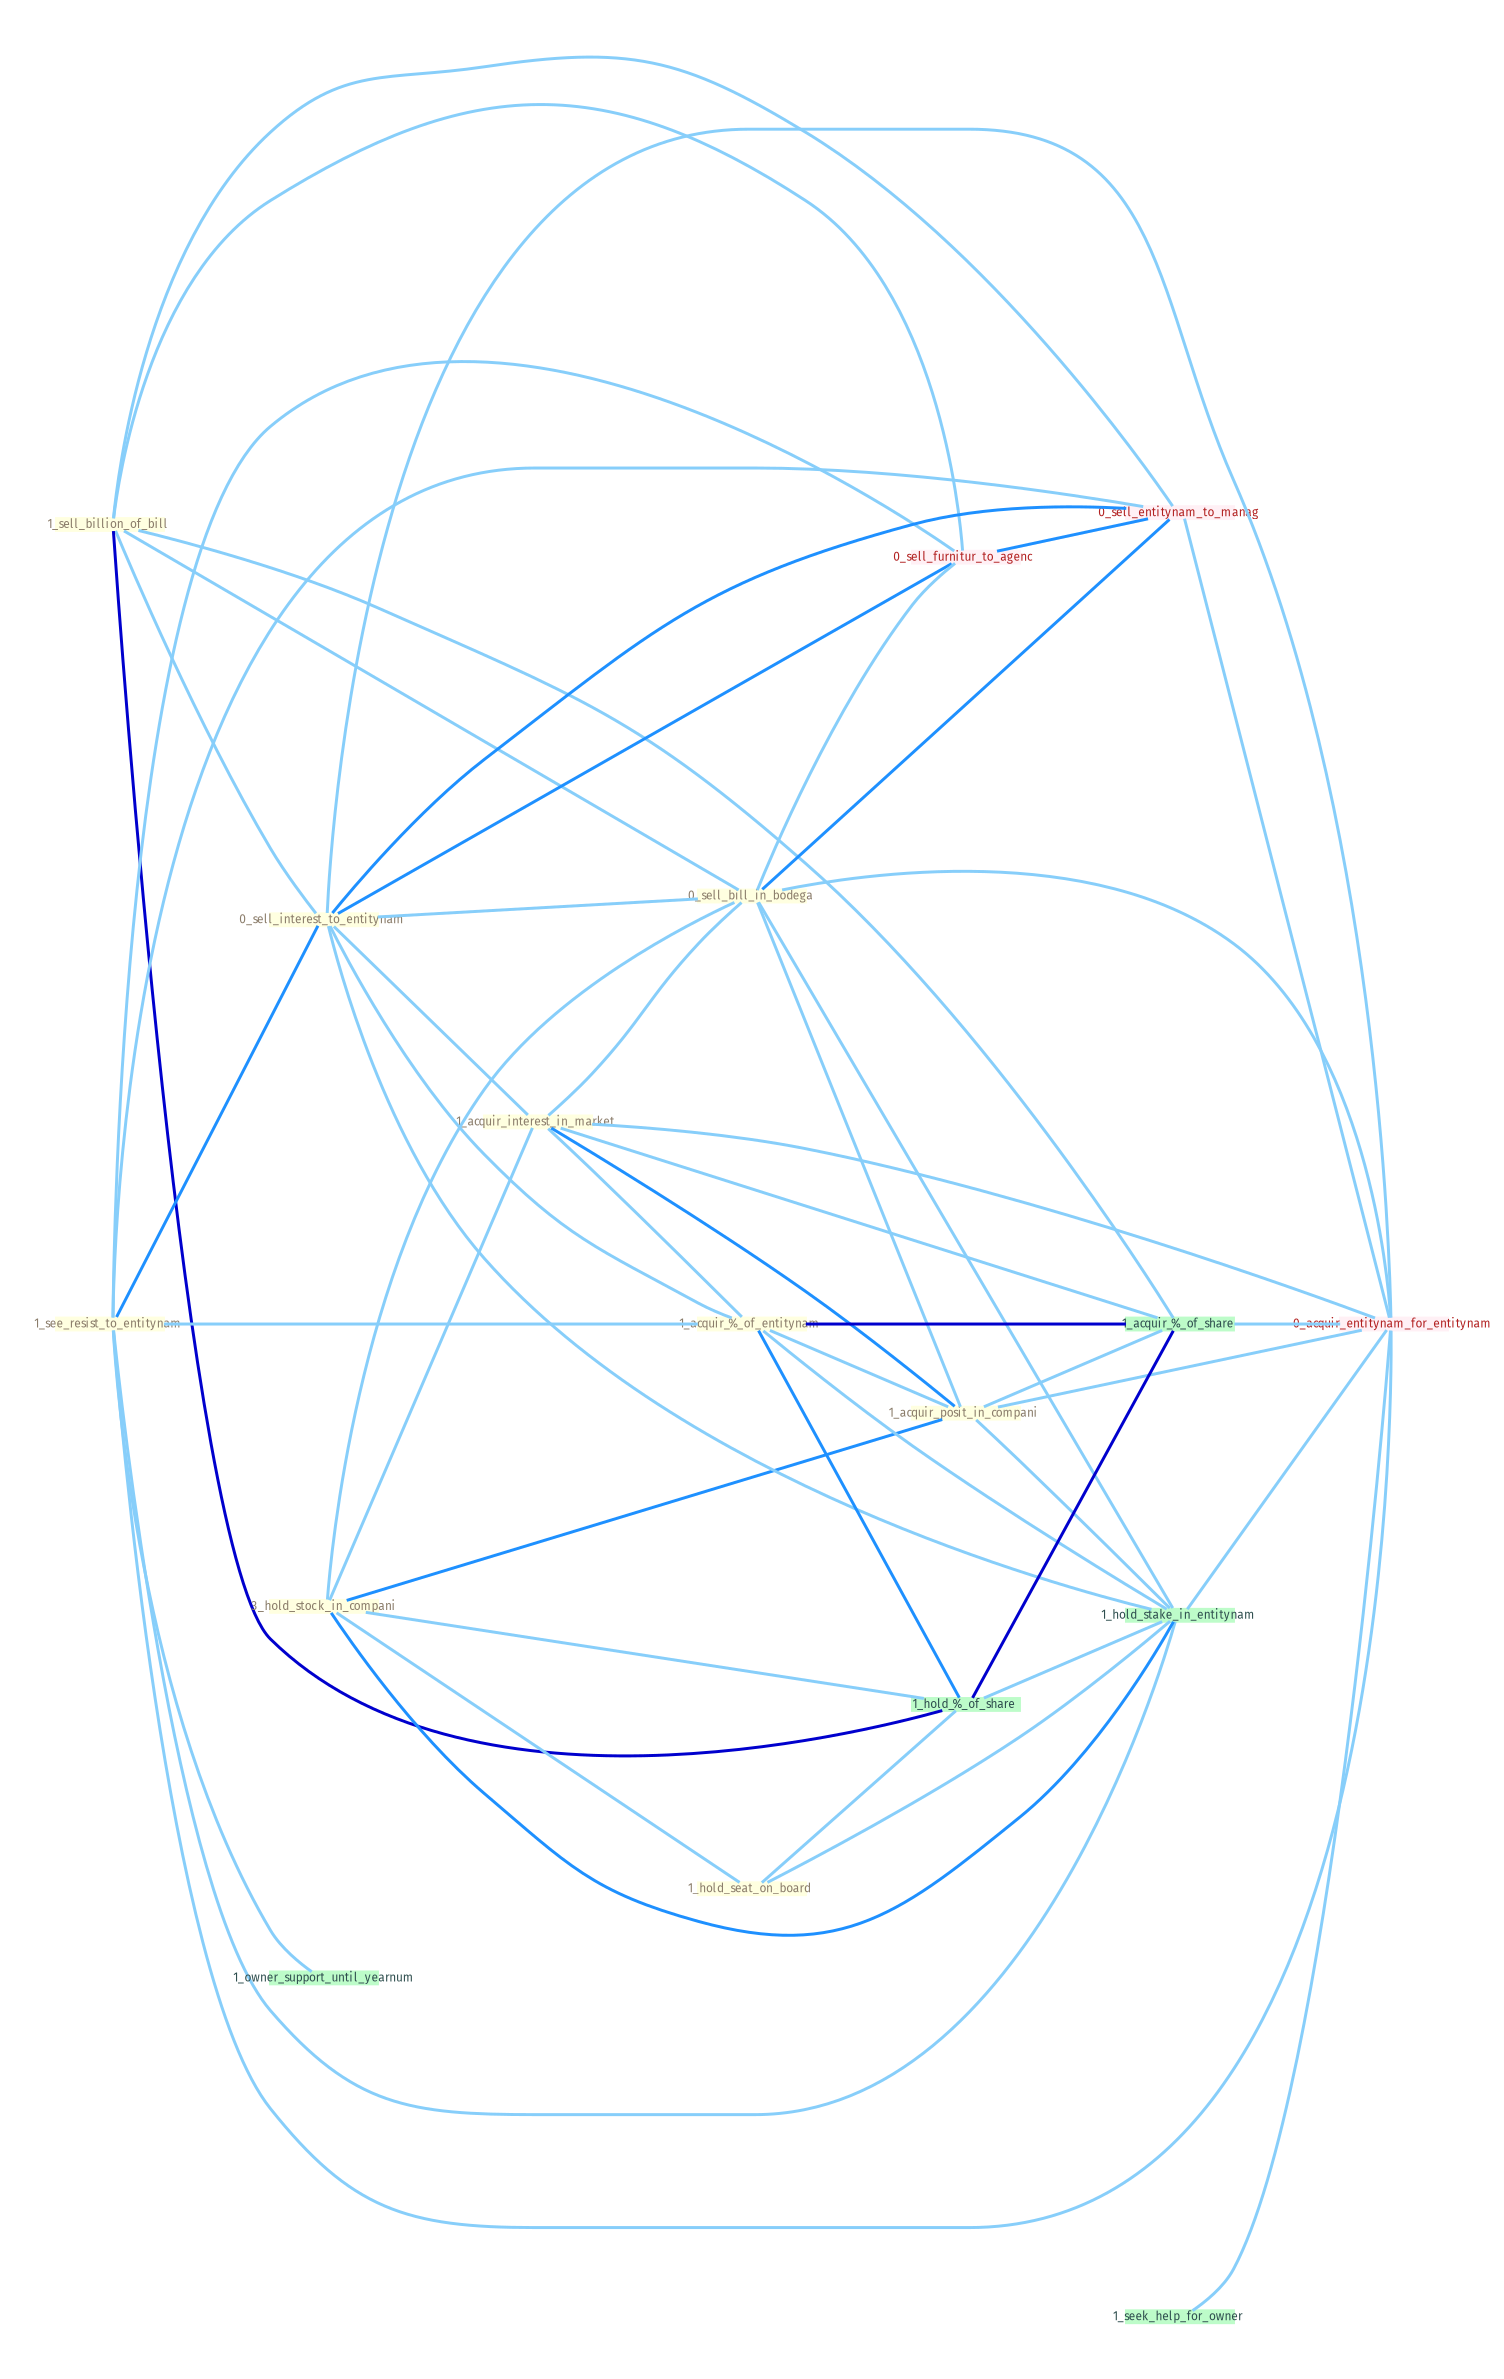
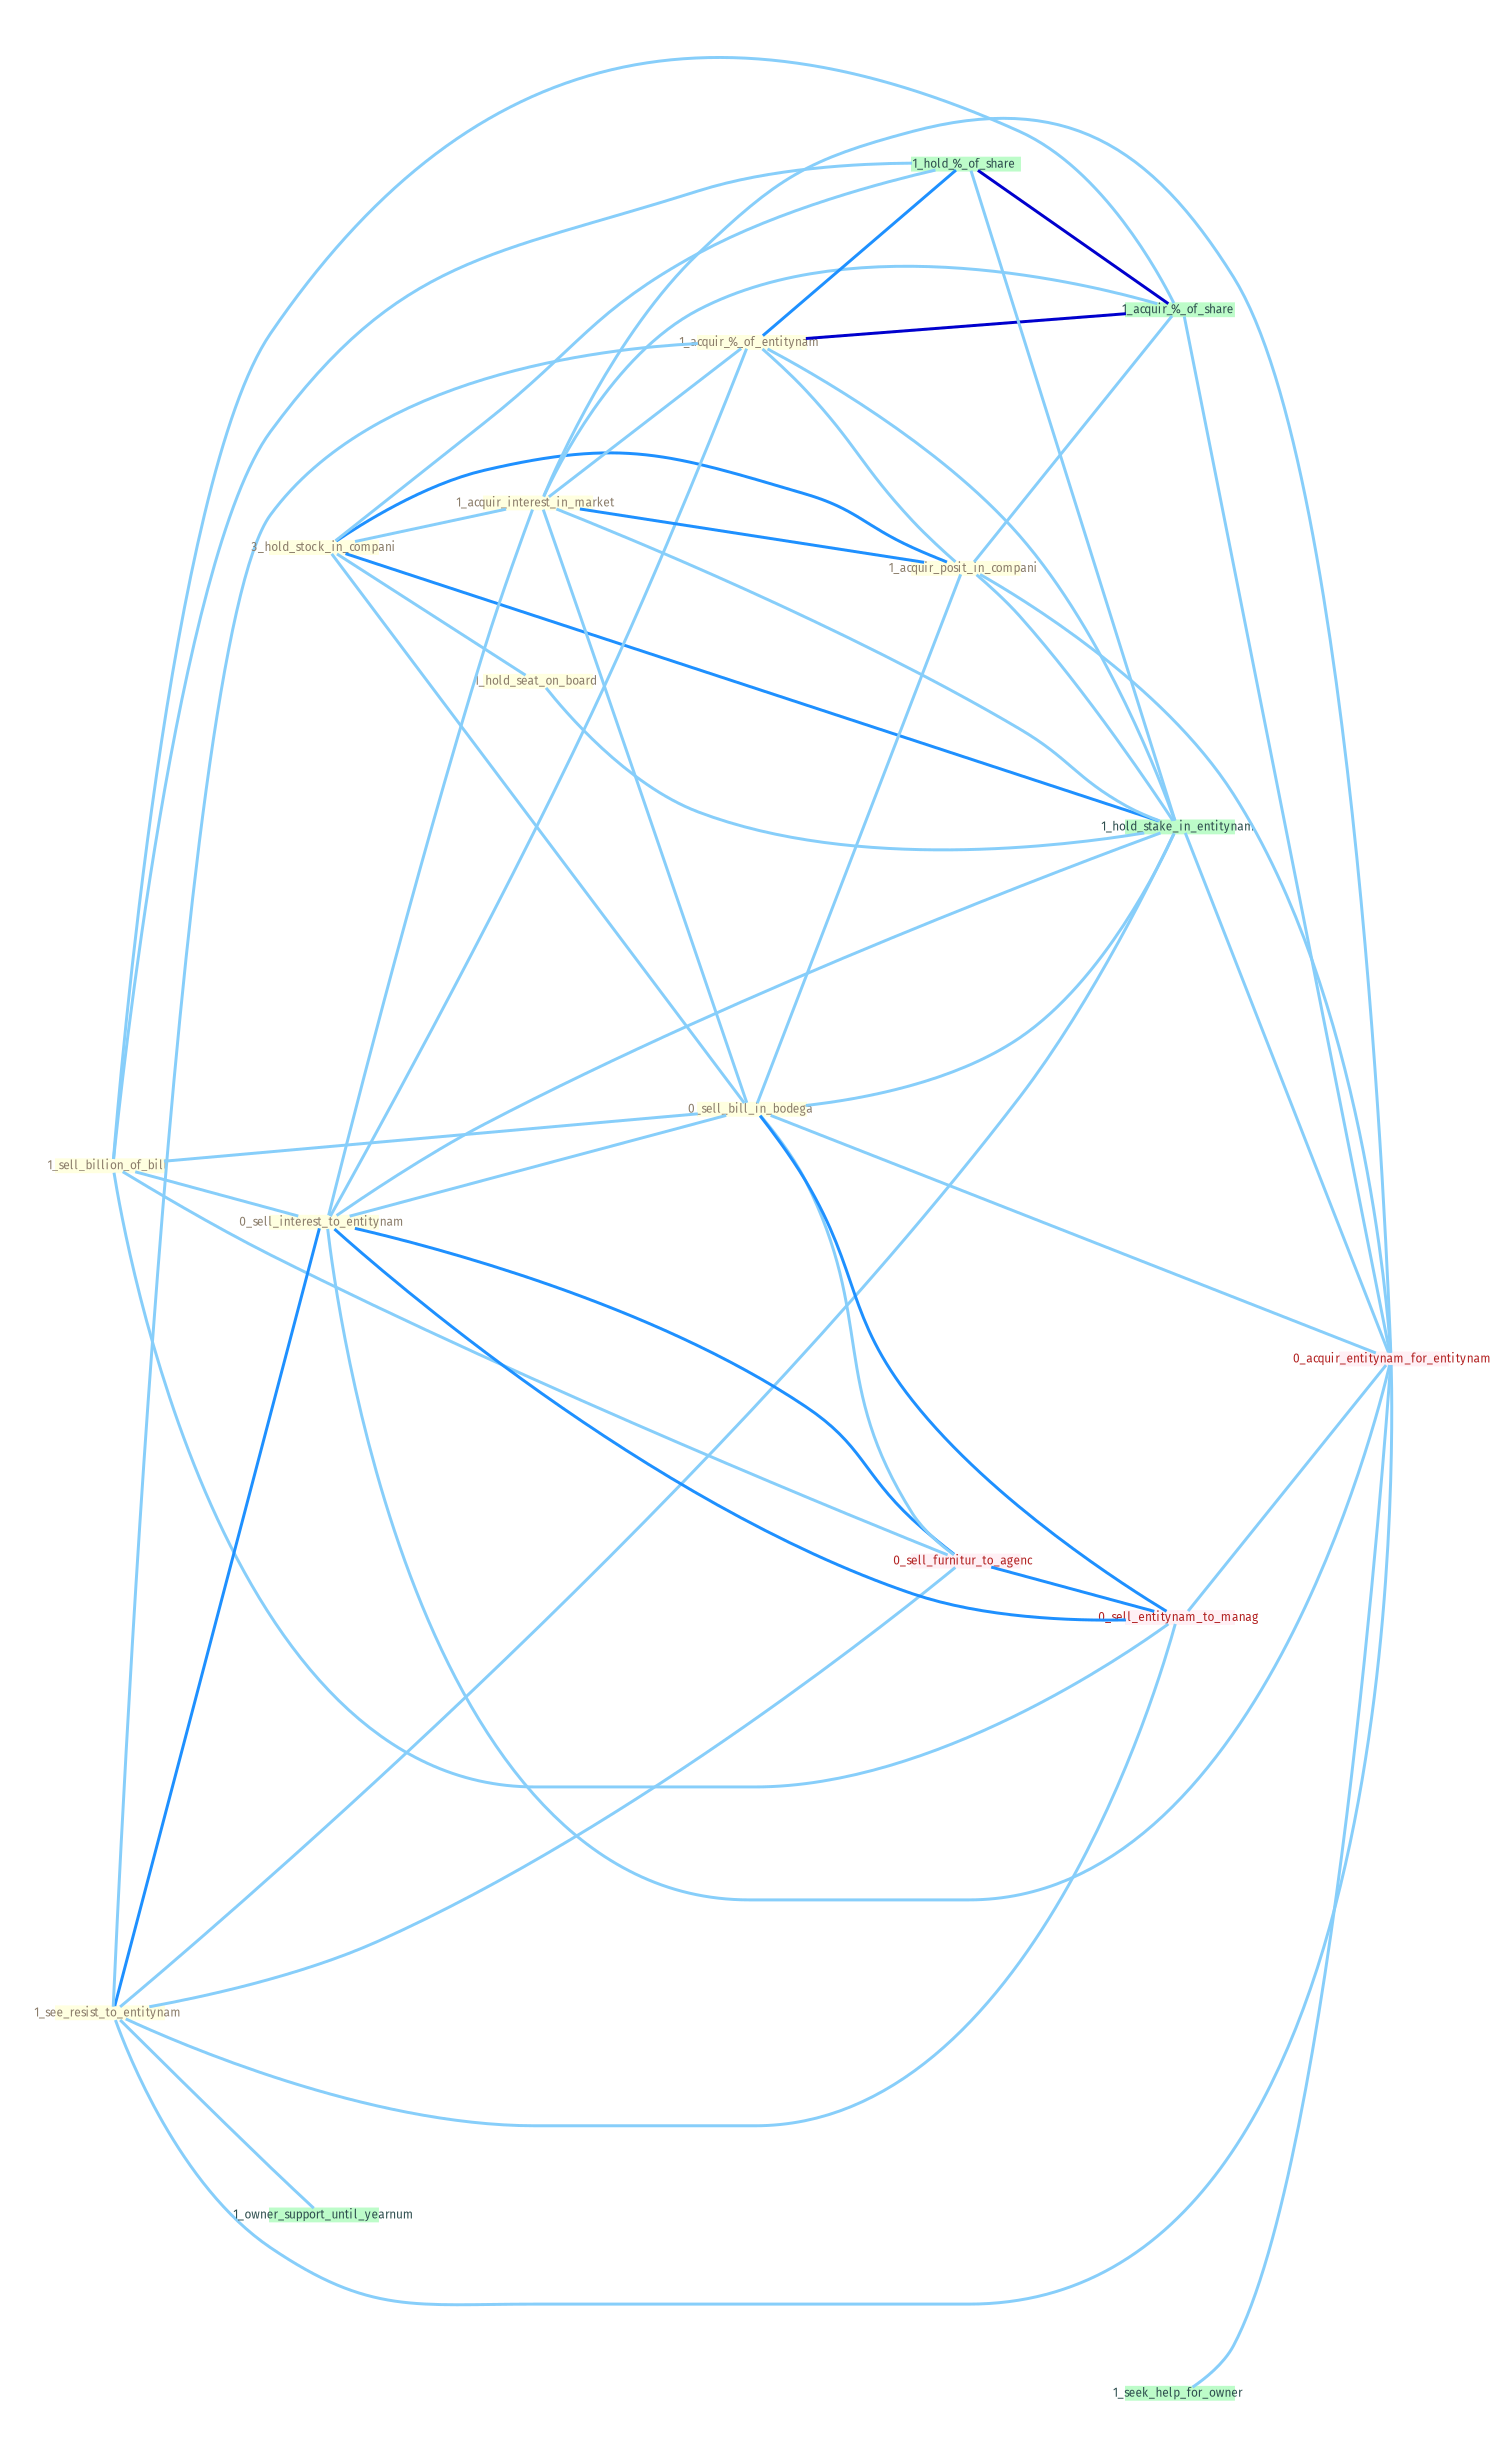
none -> (868, 647)
(210, 1439) -> (264, 444)
(859, 1797) -> none
